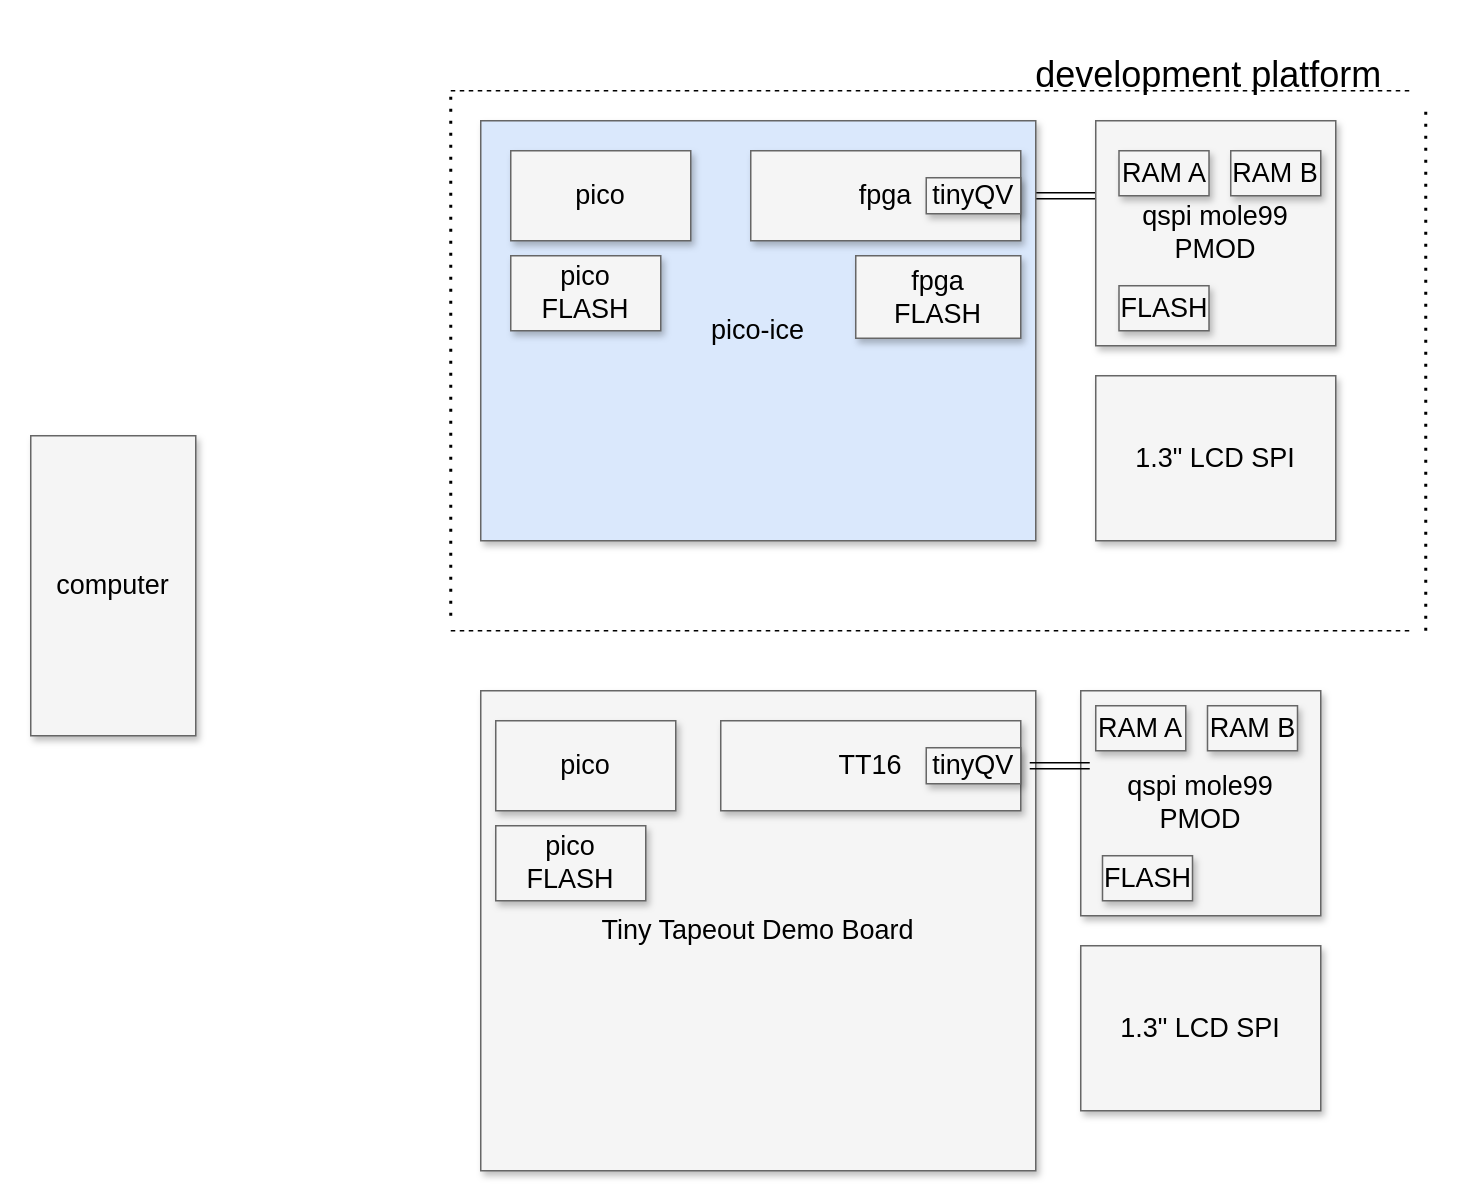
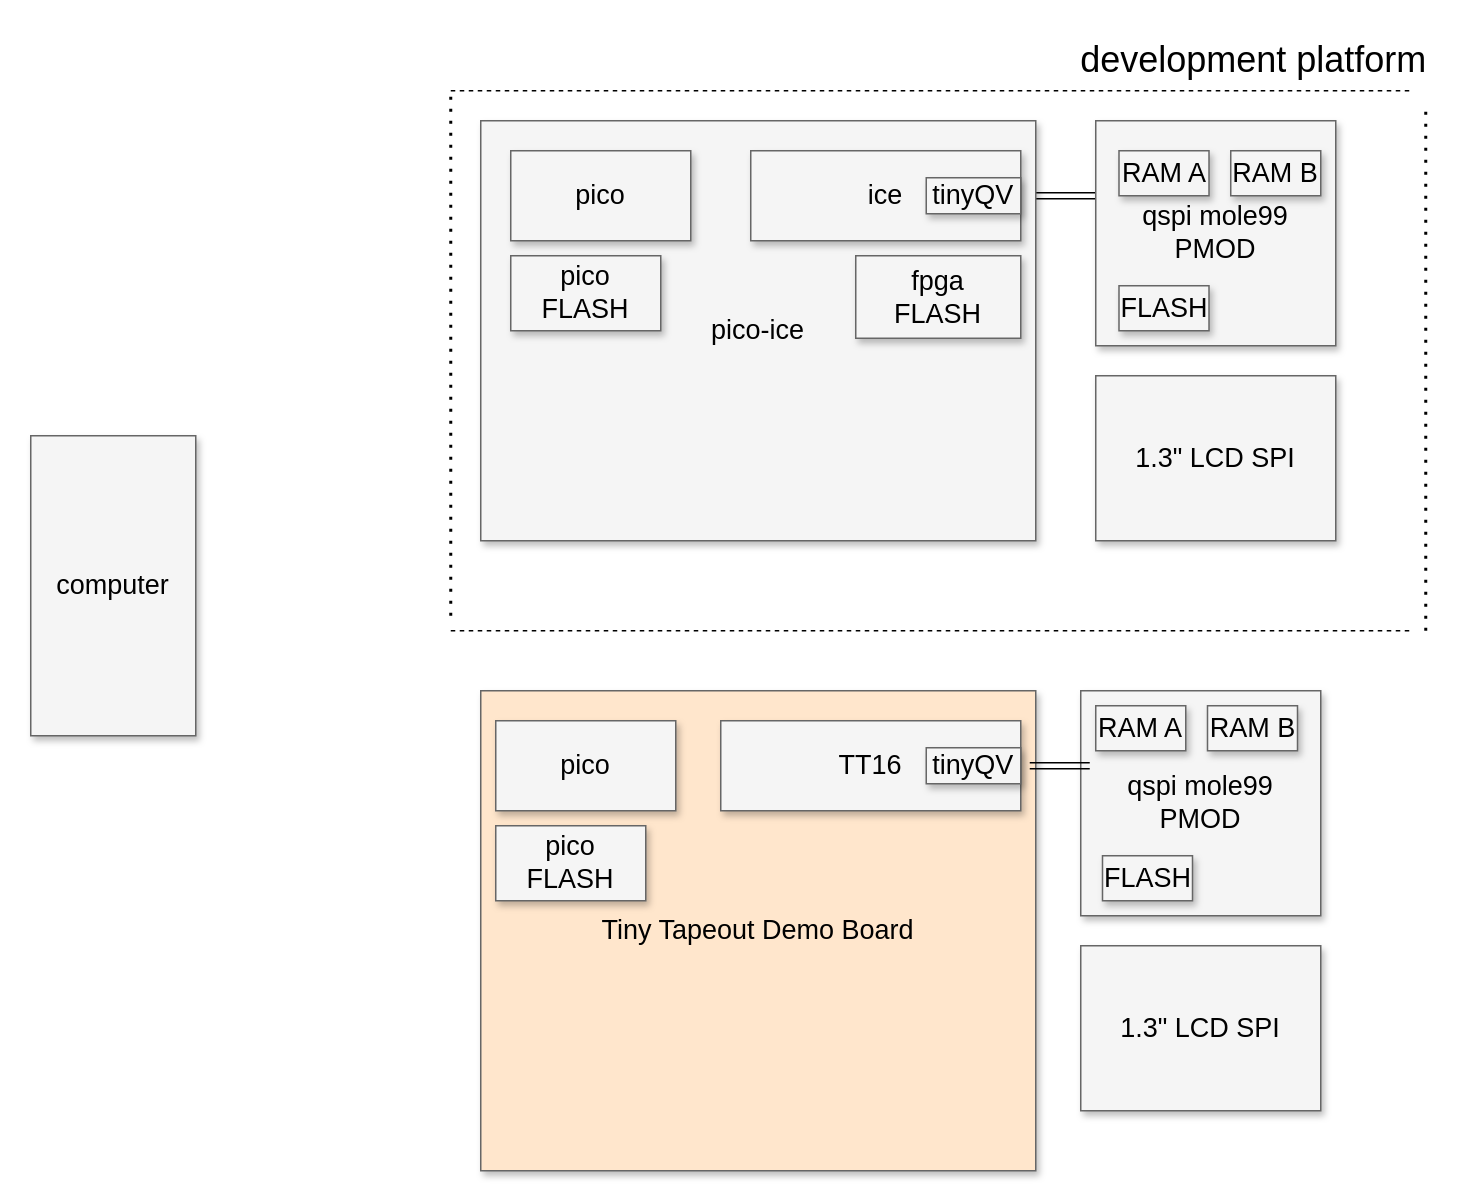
(1208, 76) -> (1253, 61)
(886, 196) -> (886, 196)
(758, 331) -> (758, 331)
(758, 931) -> (758, 931)
